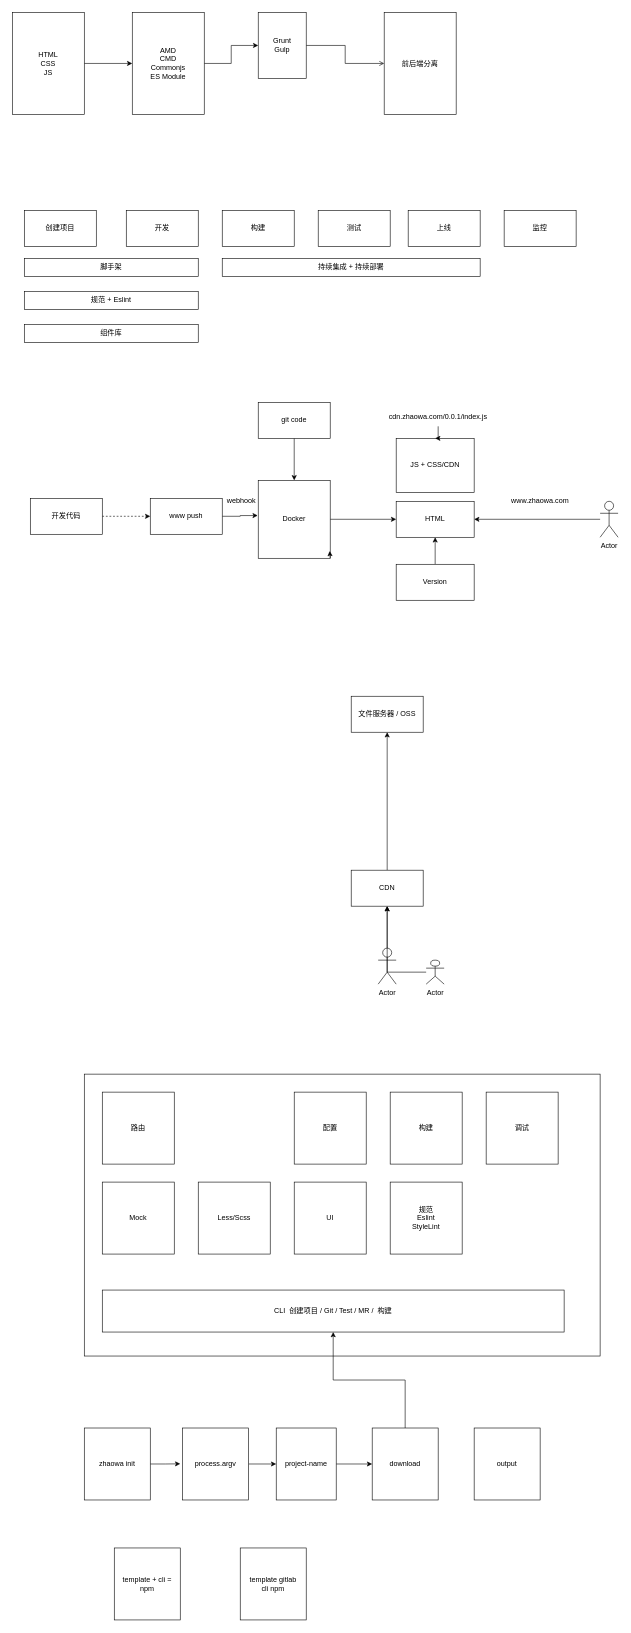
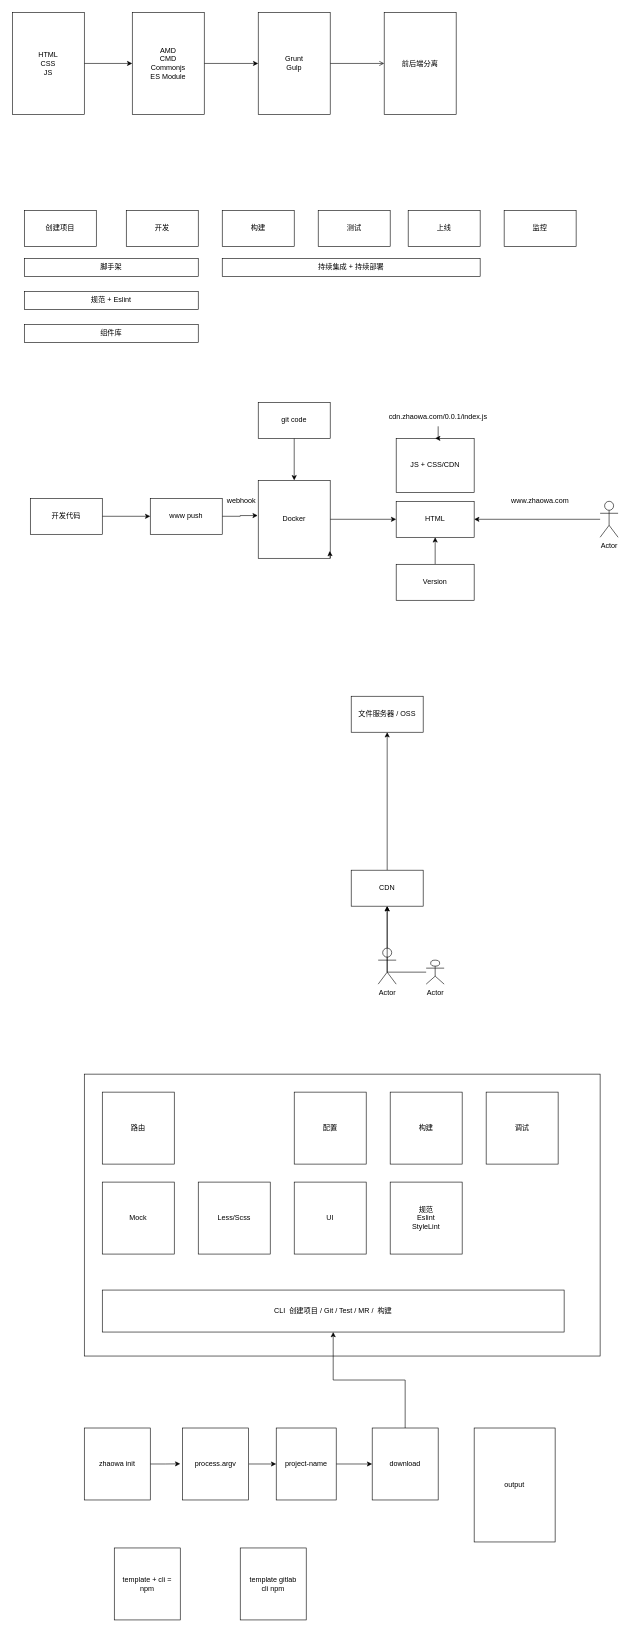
(282, 45) -> (294, 63)
(124, 516) -> (124, 516)
(507, 1464) -> (515, 1485)
